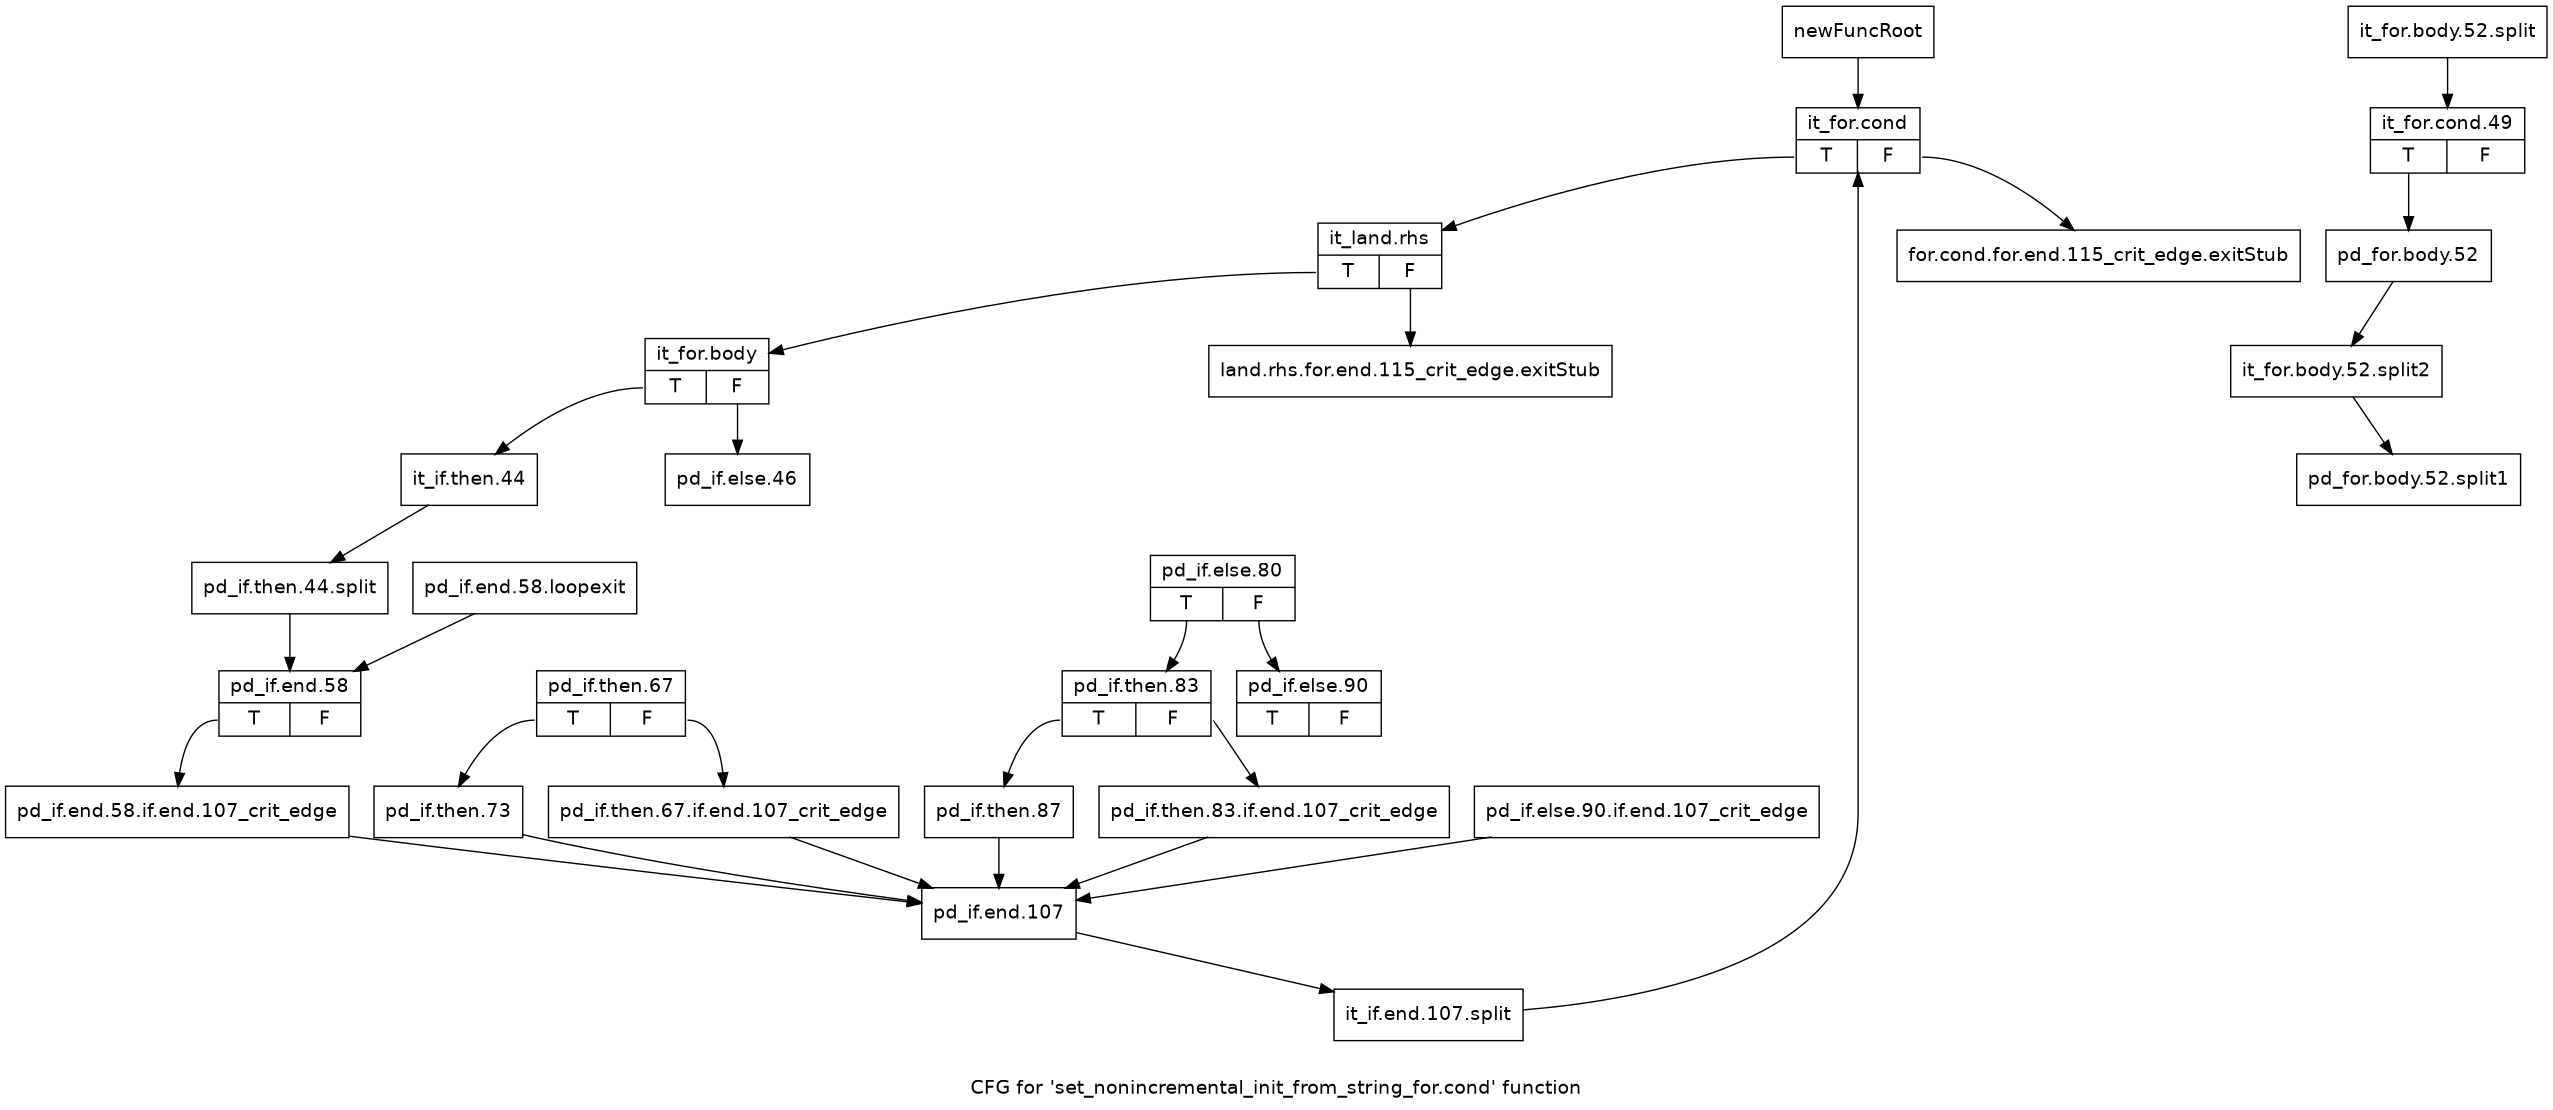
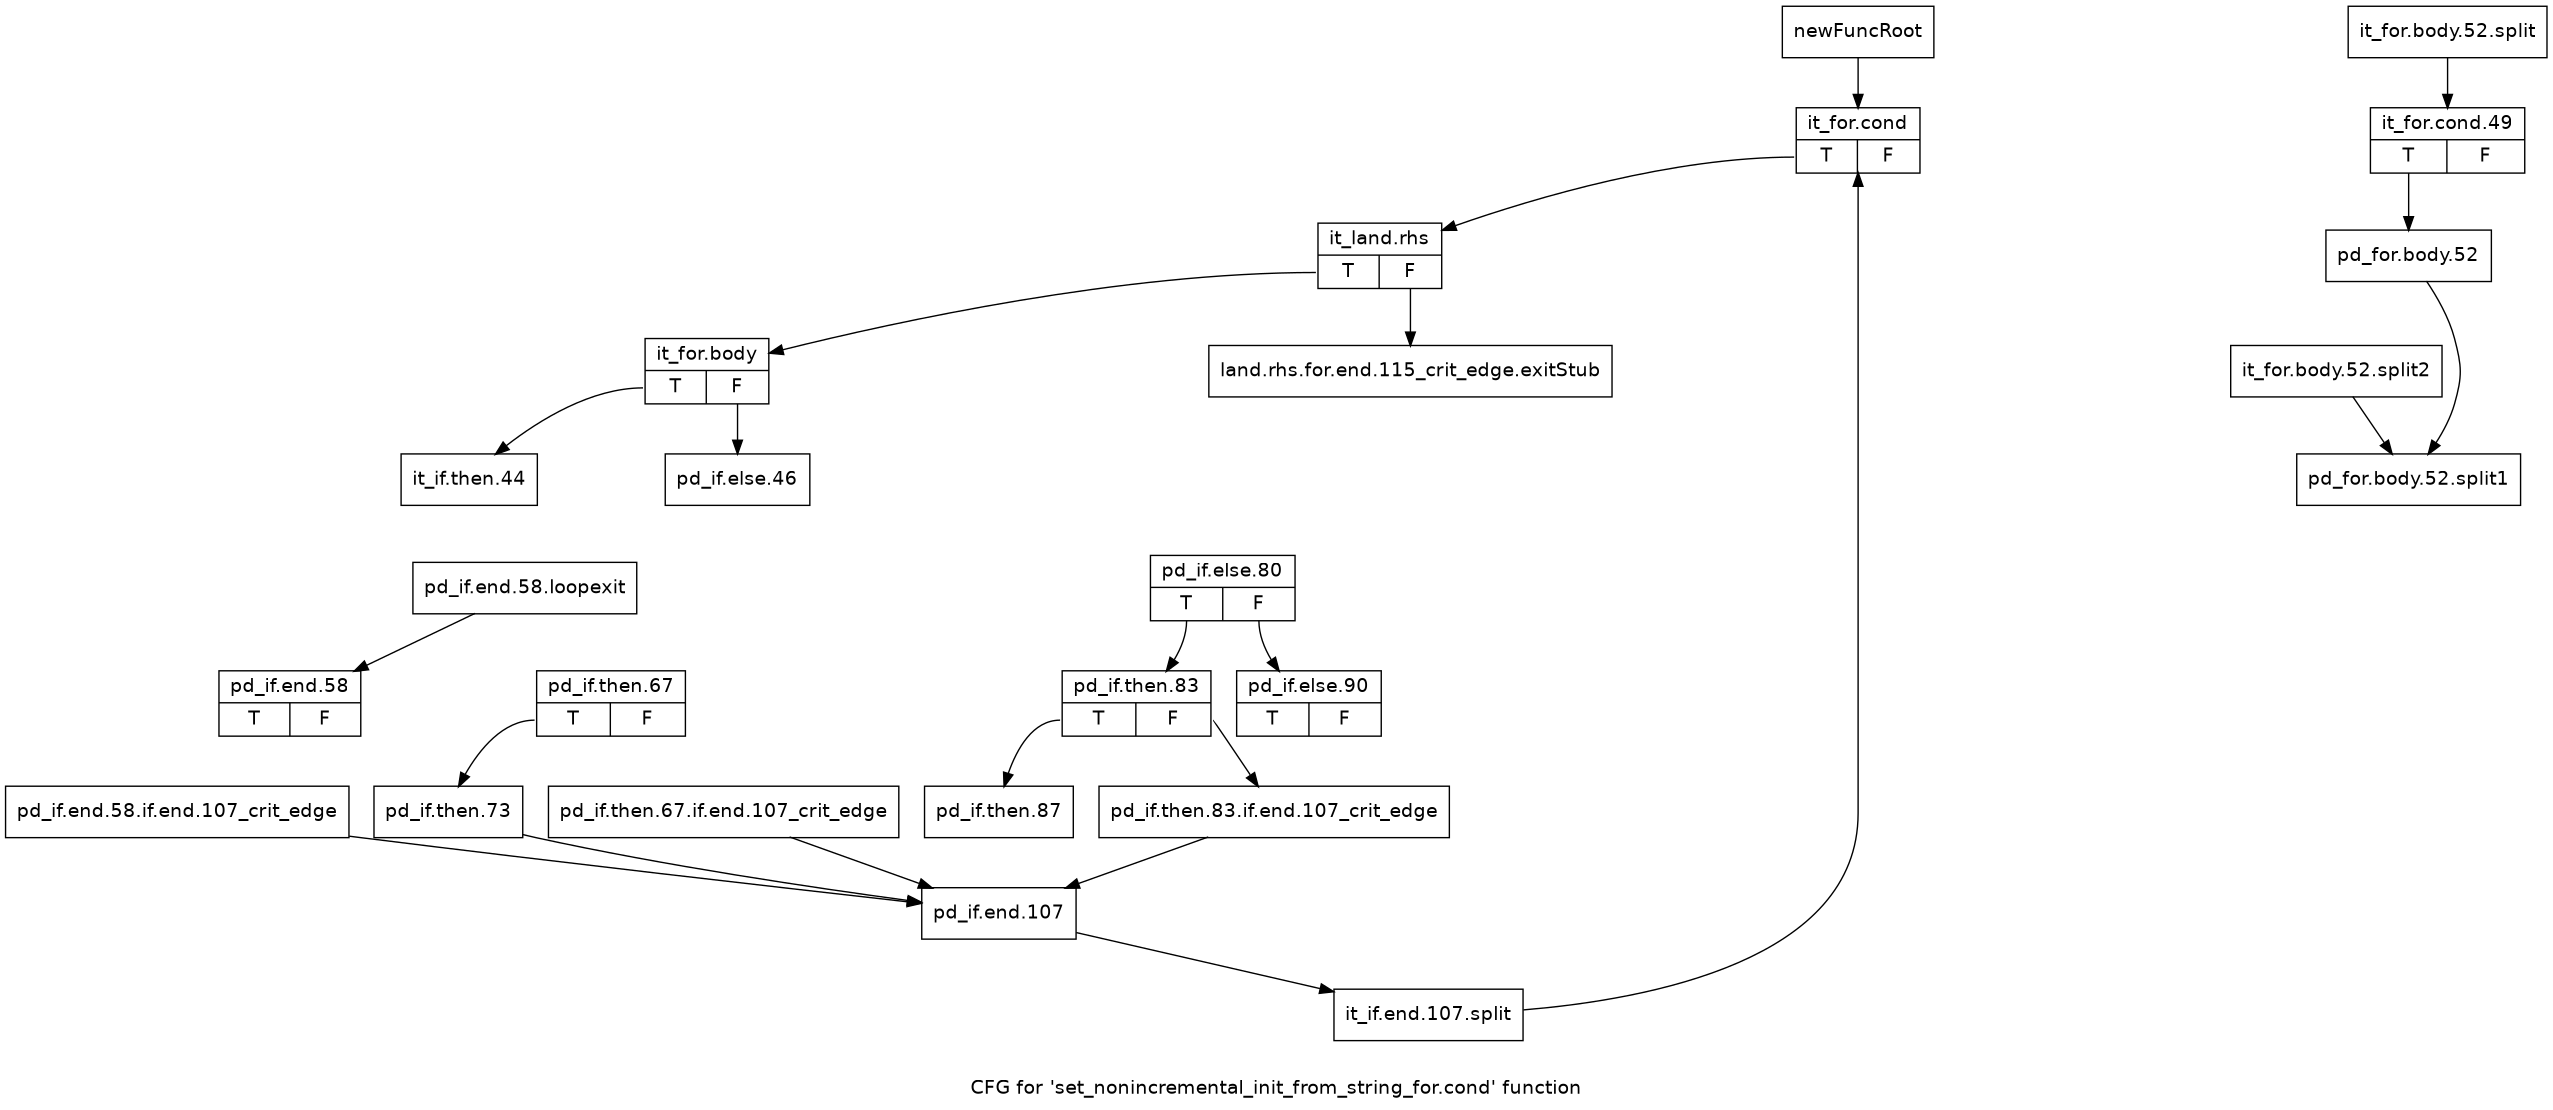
(2099, 256) -> none
(2376, 308) -> (2459, 361)
(290, 588) -> none
(190, 739) -> none
(714, 739) -> none
(1647, 812) -> none
(999, 856) -> none
